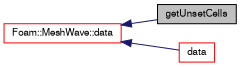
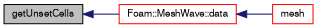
(144, 22) -> (106, 14)
(197, 53) -> (293, 14)
